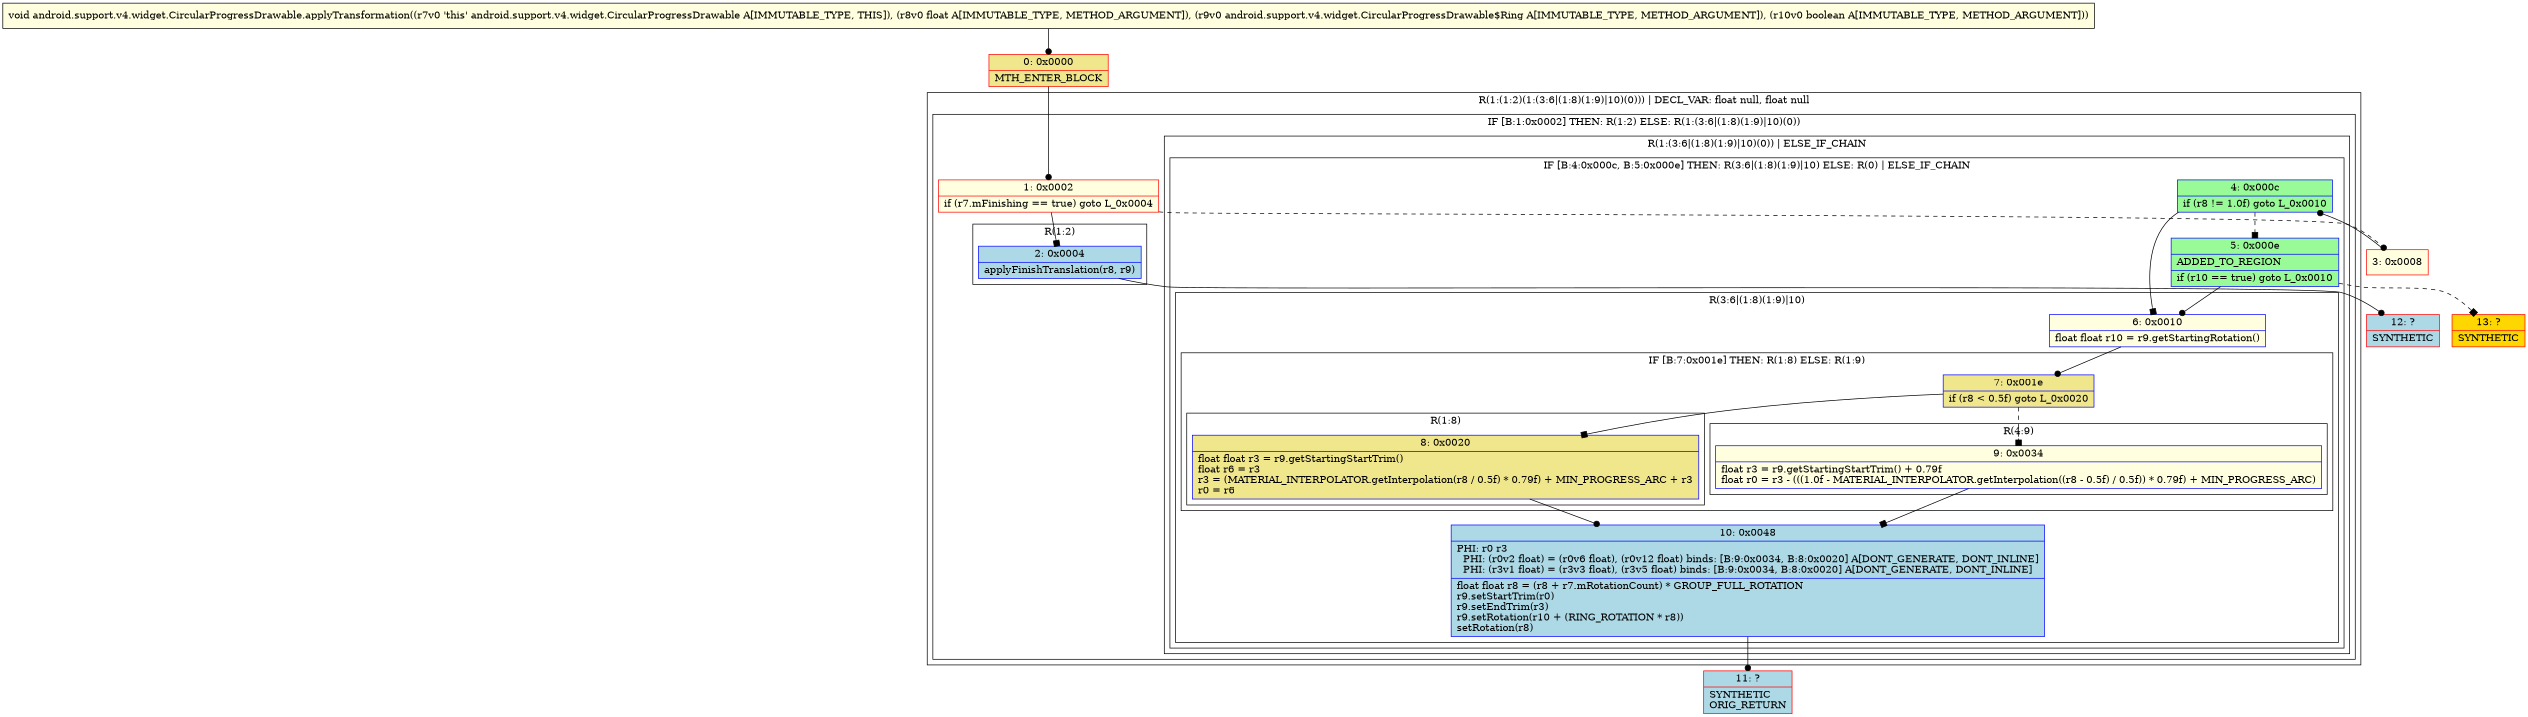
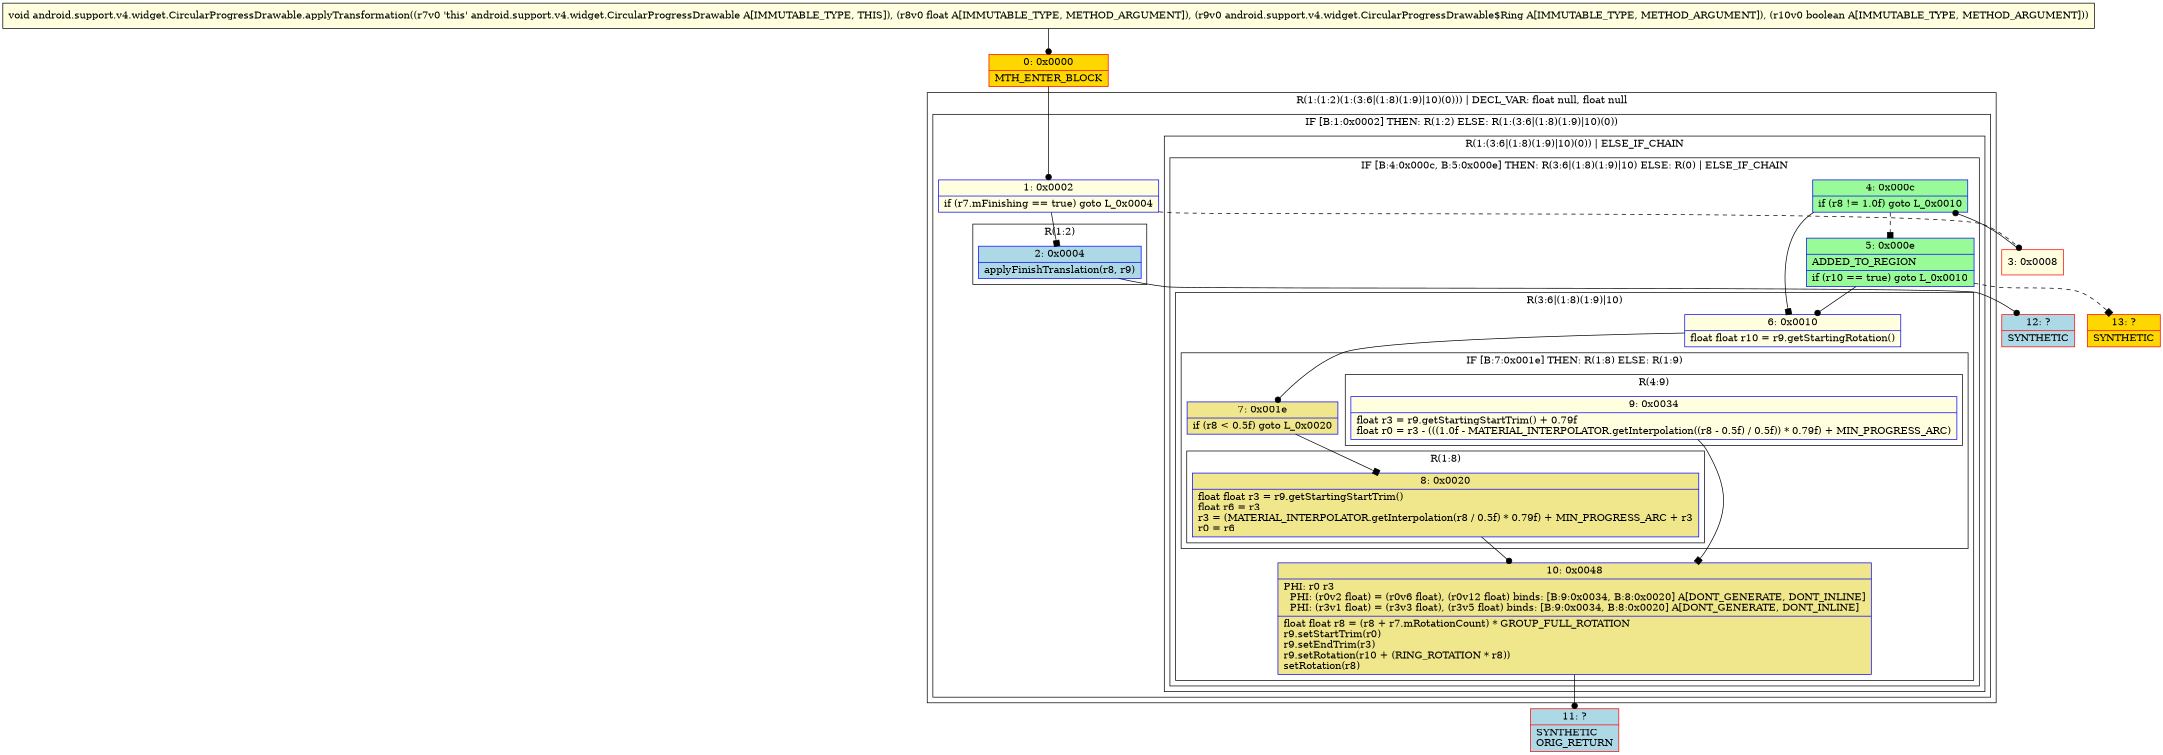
(1049, 70) -> (1049, 70)
(1049, 196) -> (1049, 196)
(2019, 419) -> none
(1748, 581) -> (1575, 619)
